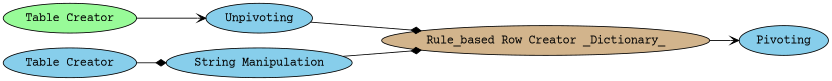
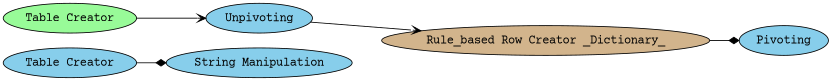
(361, 26) -> (361, 26)
(720, 40) -> (720, 40)
(377, 54) -> none
